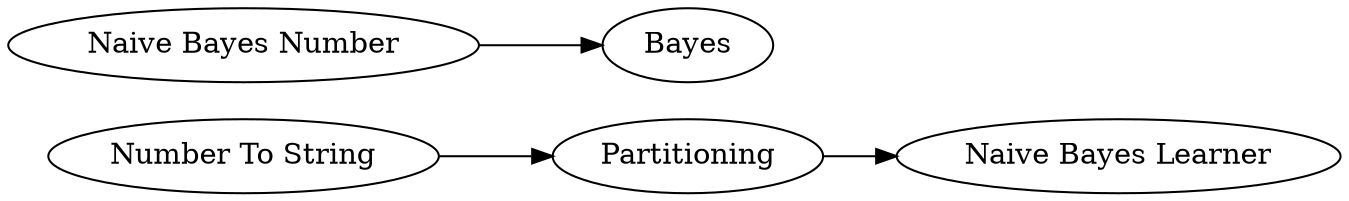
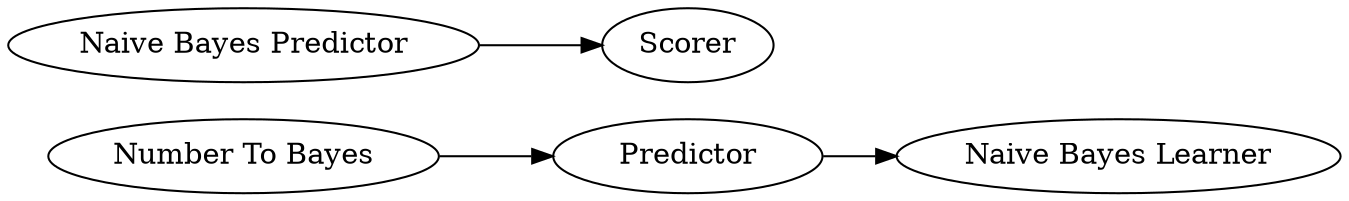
(244, 45) -> (244, 45)
(688, 45) -> (688, 45)
(244, 156) -> (244, 156)
(688, 156) -> (688, 156)
